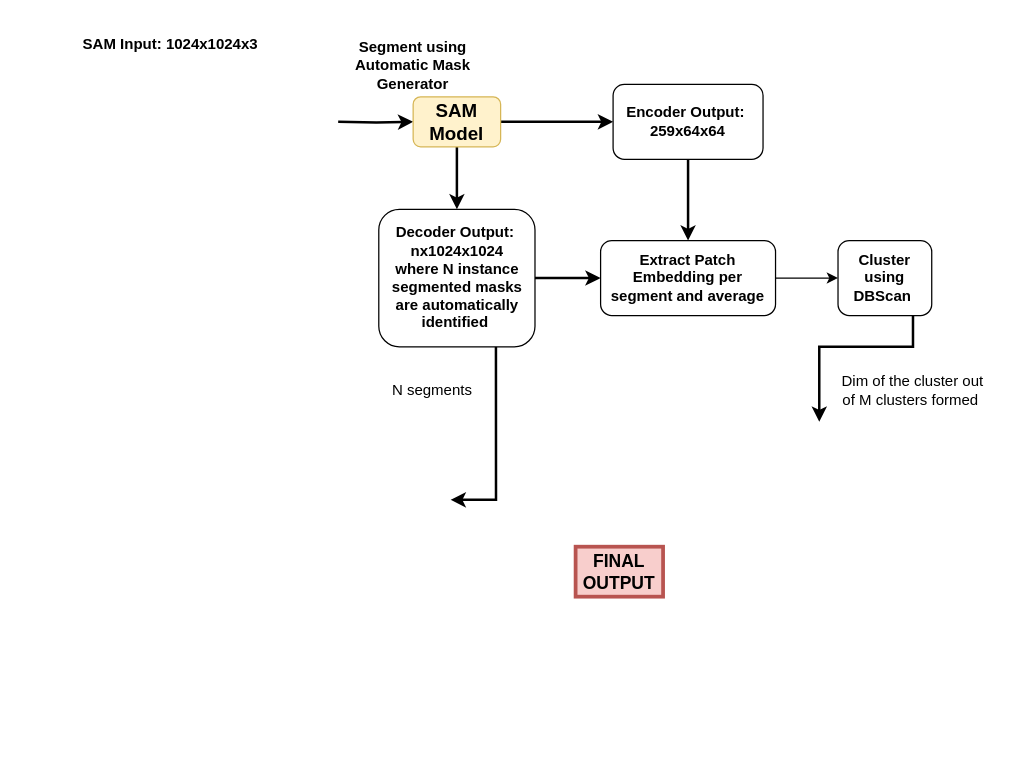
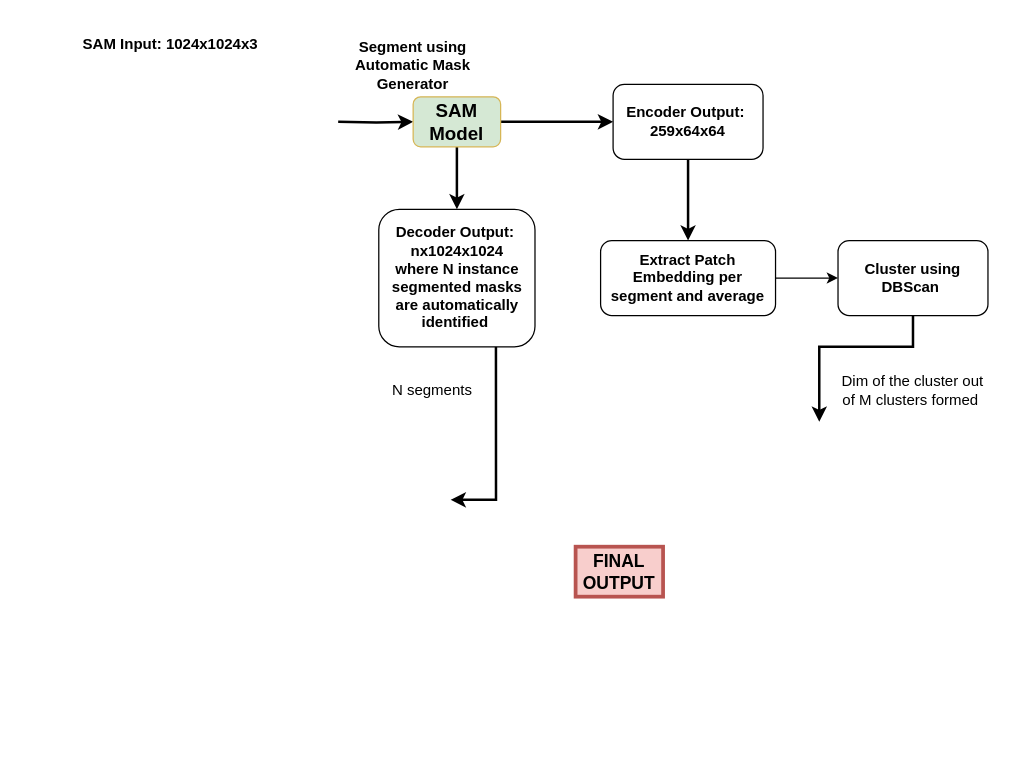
(457, 122) -> (457, 122)
(562, 278) -> none
(885, 278) -> (913, 278)
